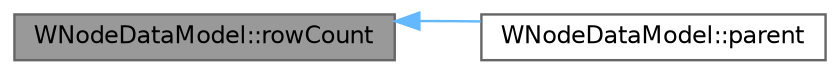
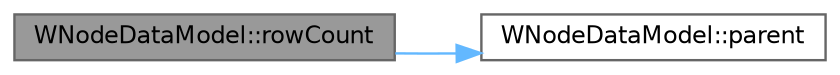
(450, 21) -> (426, 54)
